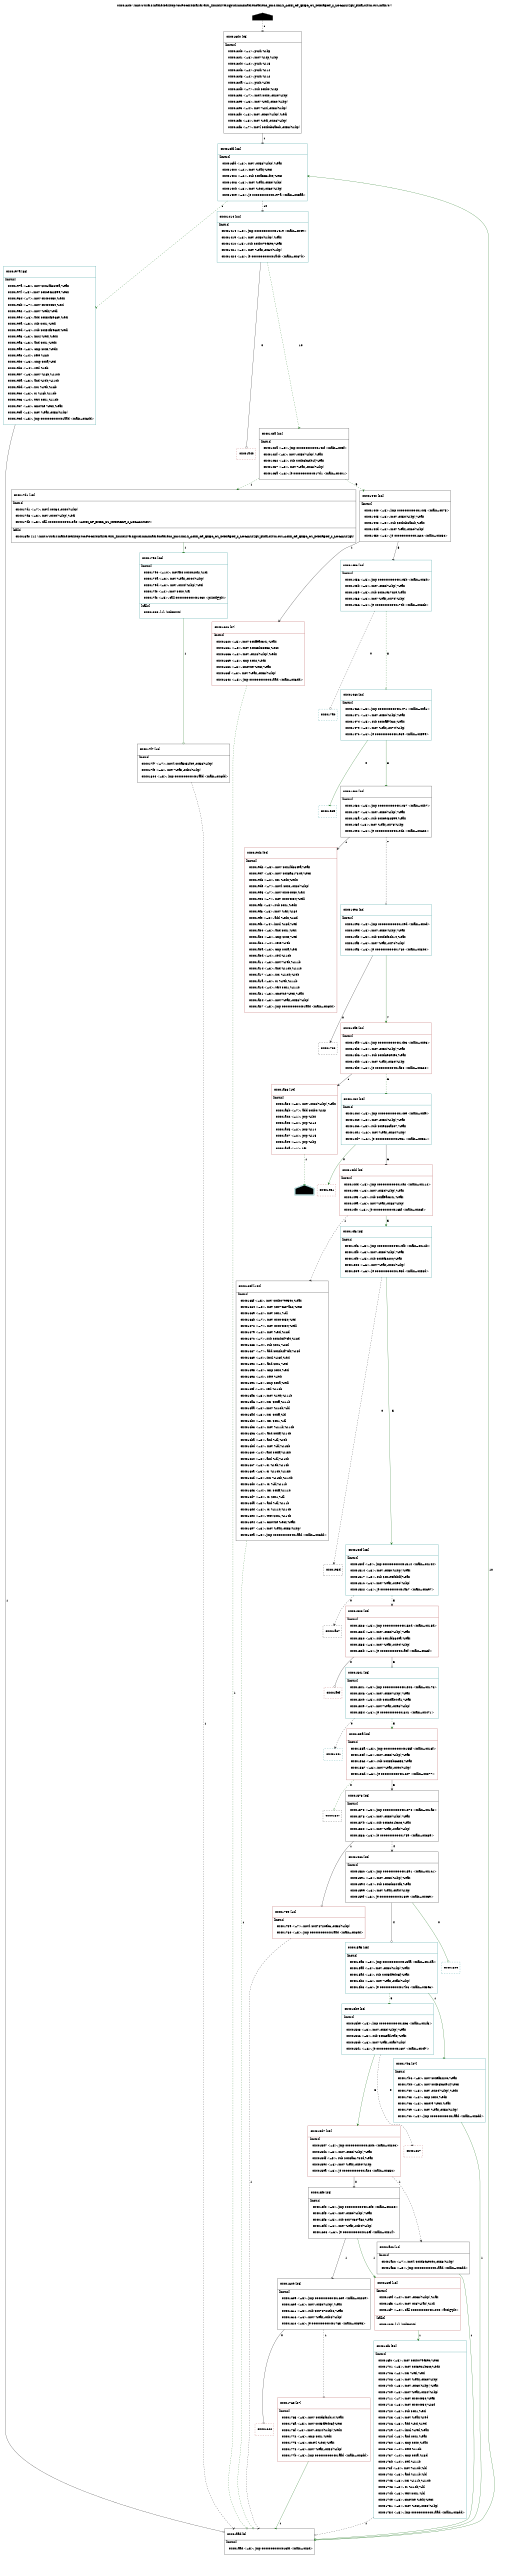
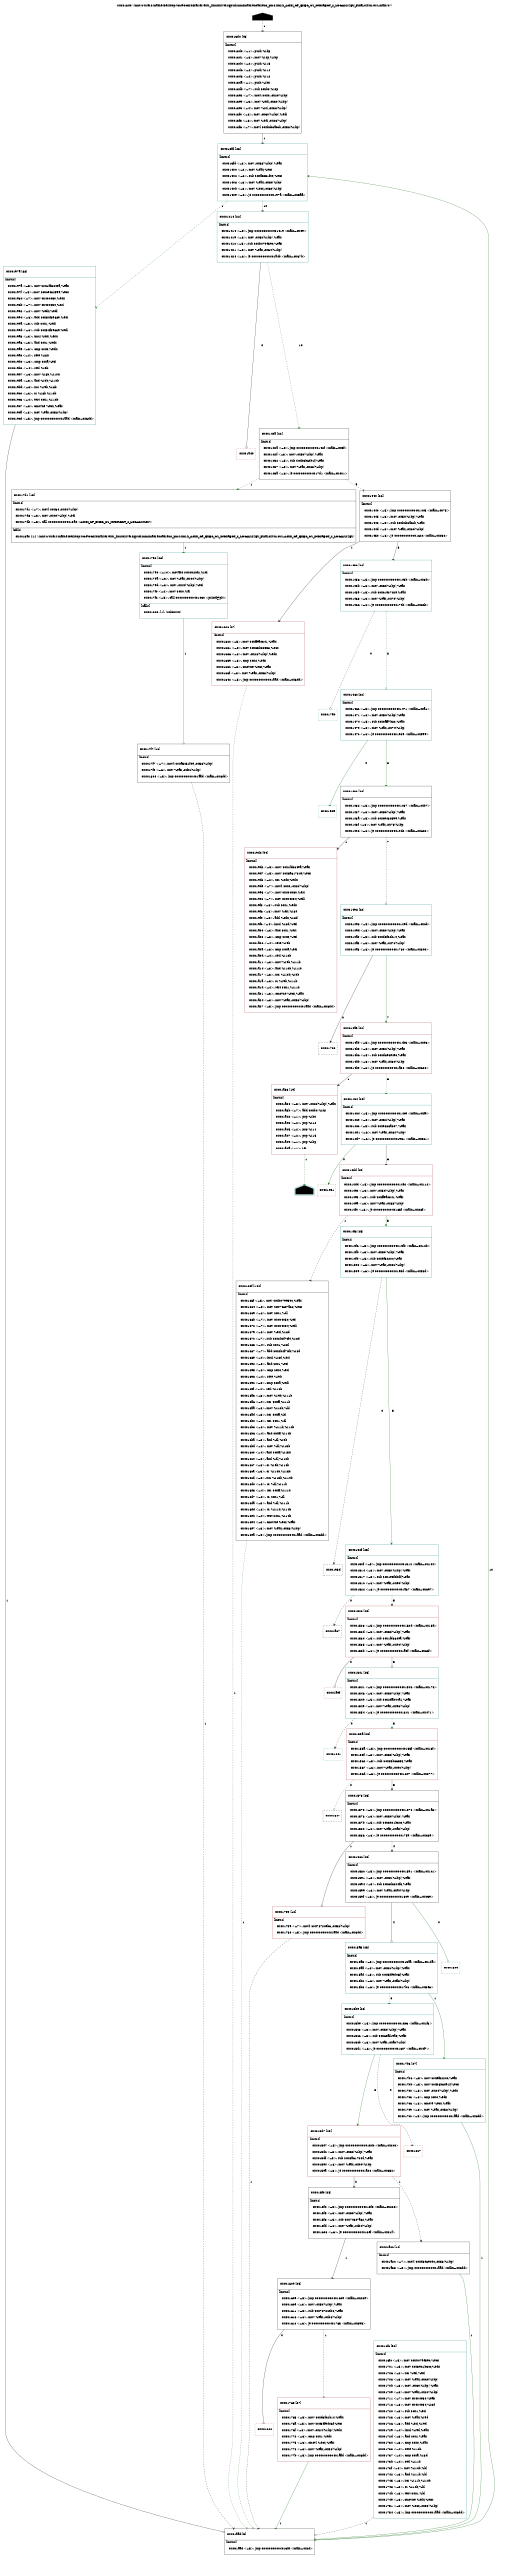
(418, 2304) -> none
